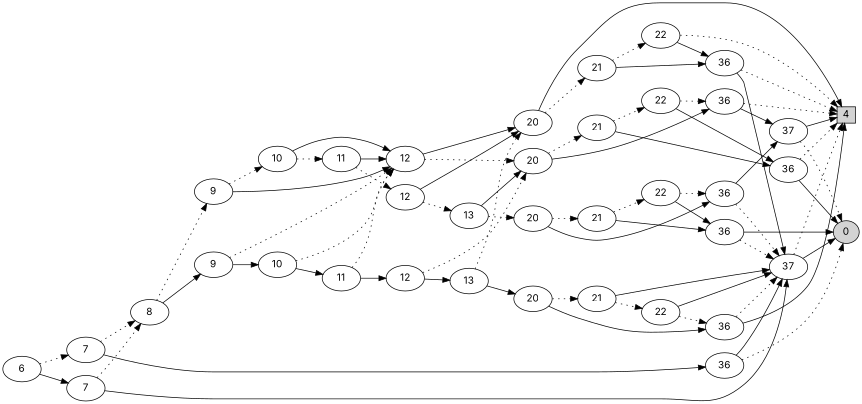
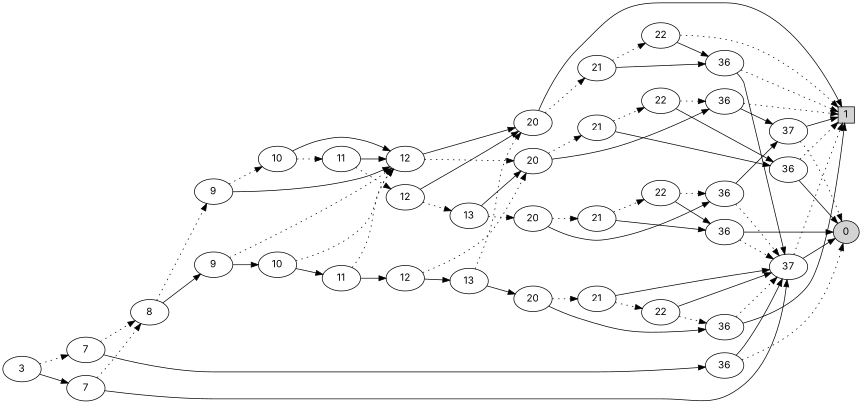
(846, 115) -> (846, 115)
(22, 369) -> (22, 369)
